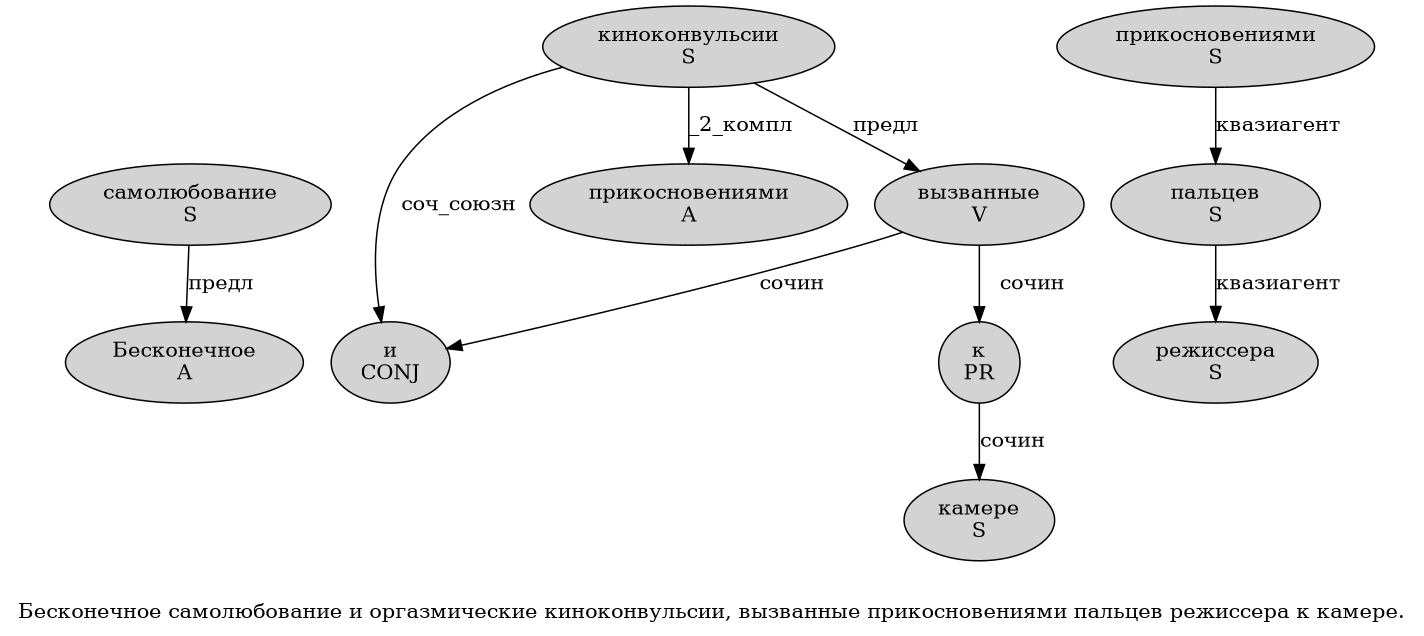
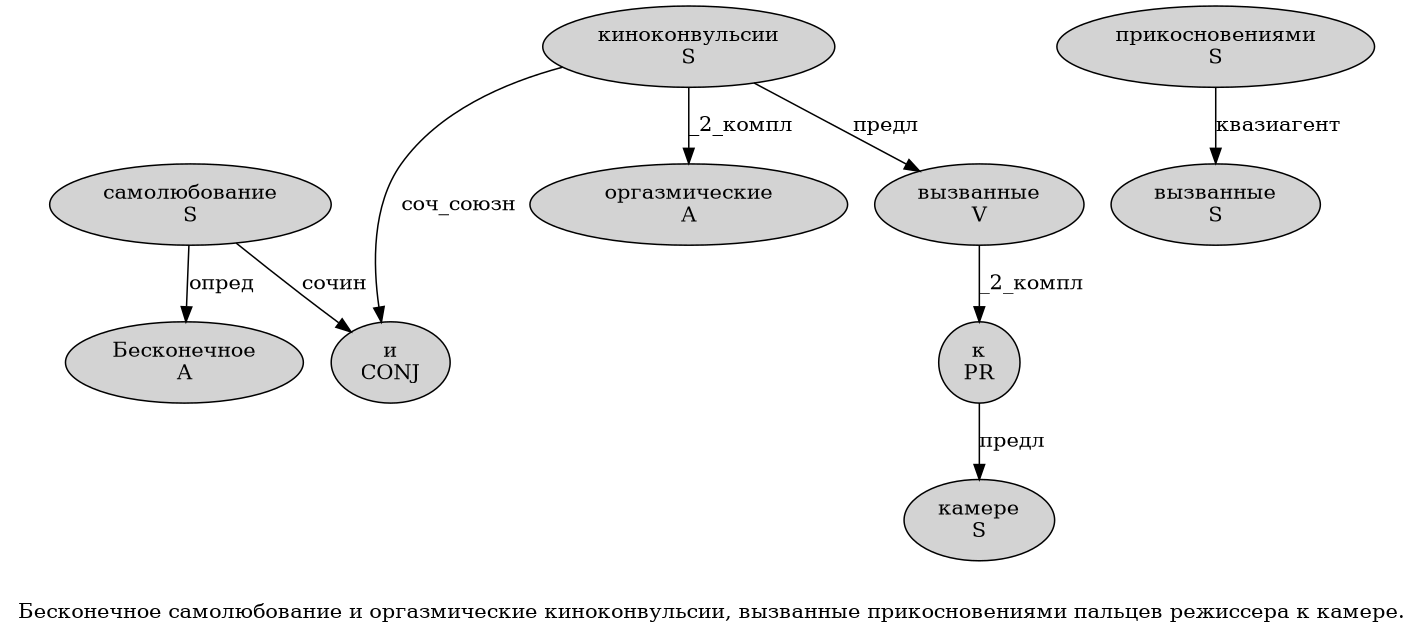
(689, 205) -> (689, 205)
(1216, 205) -> (1216, 205)
(221, 284) -> (221, 284)
(1032, 284) -> (1032, 284)
(683, 293) -> (287, 283)
(1216, 362) -> none
(1012, 441) -> (1012, 441)
